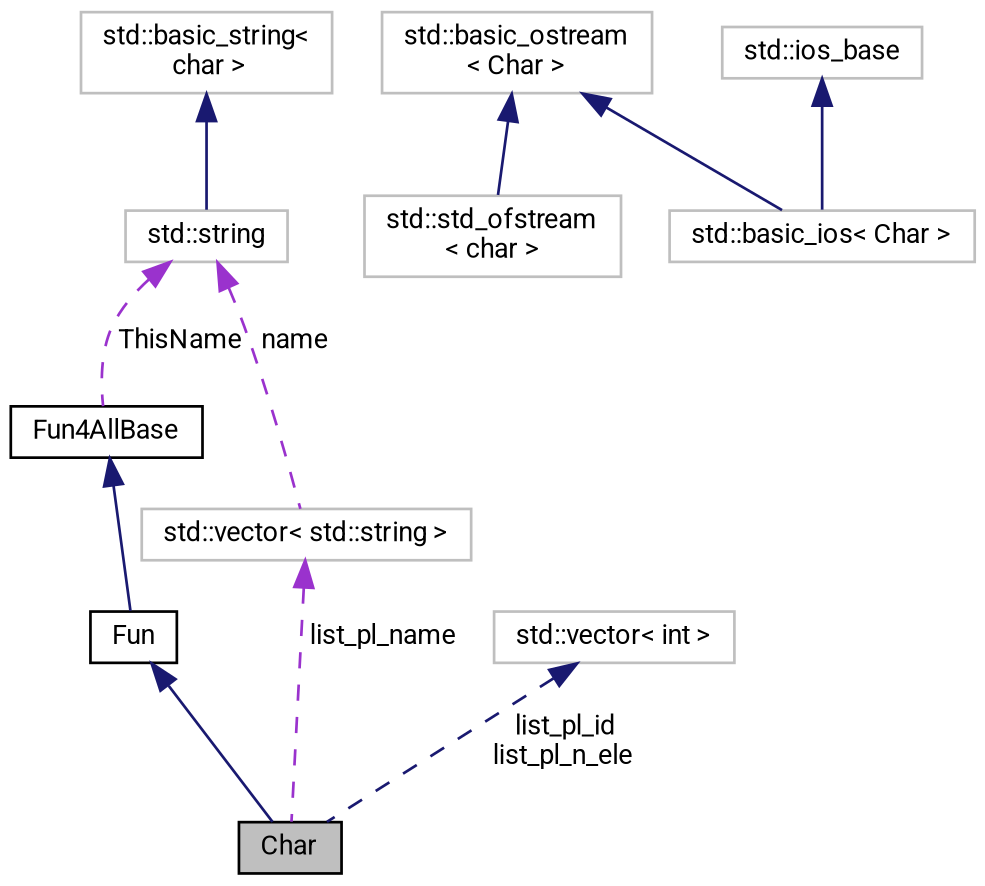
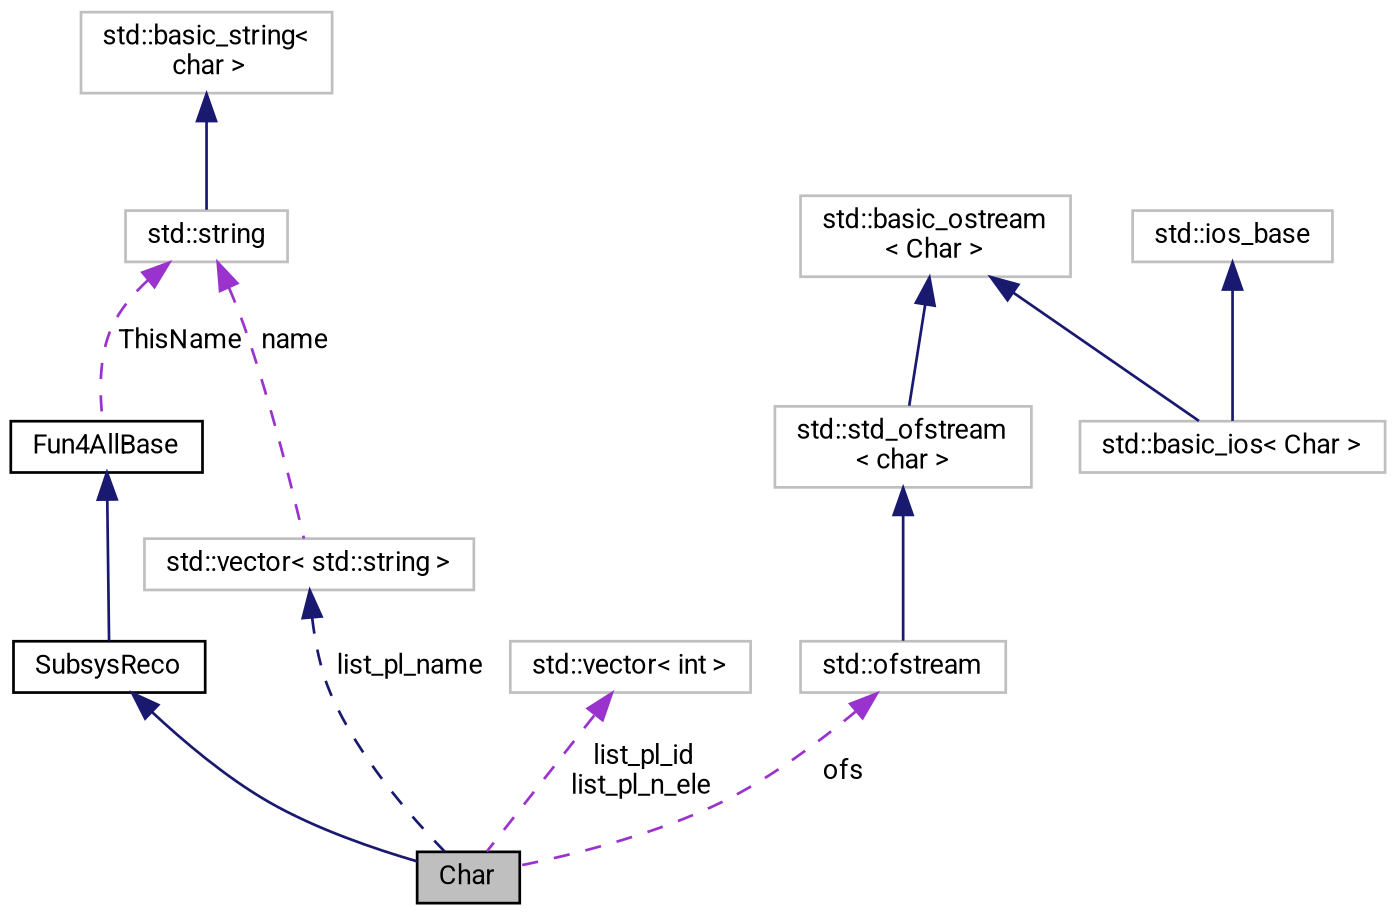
(134, 637) -> (109, 667)
none -> (903, 667)
(298, 705) -> (359, 745)
(440, 750) -> (541, 784)
